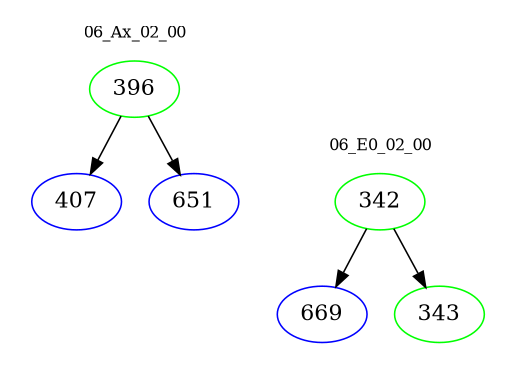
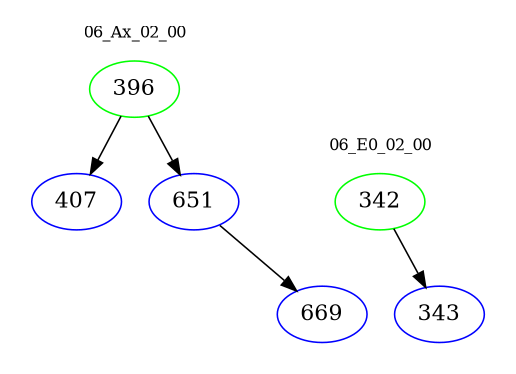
(355, 251) -> (252, 253)
(439, 314) -> (439, 314)
